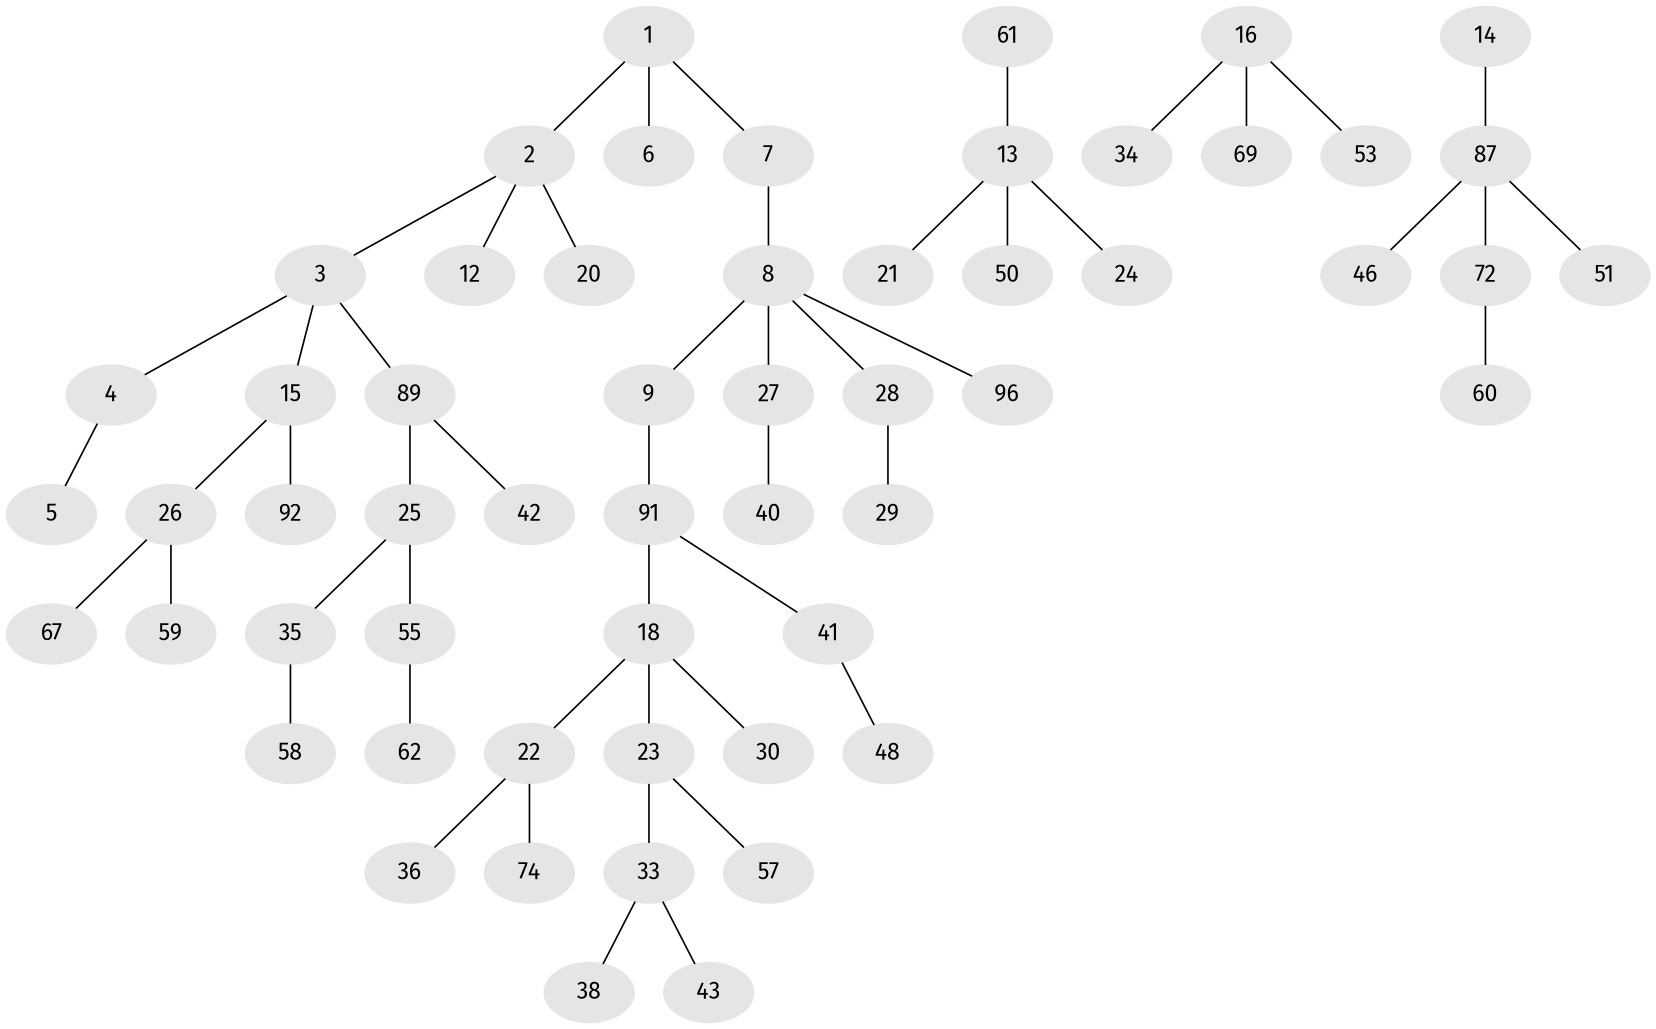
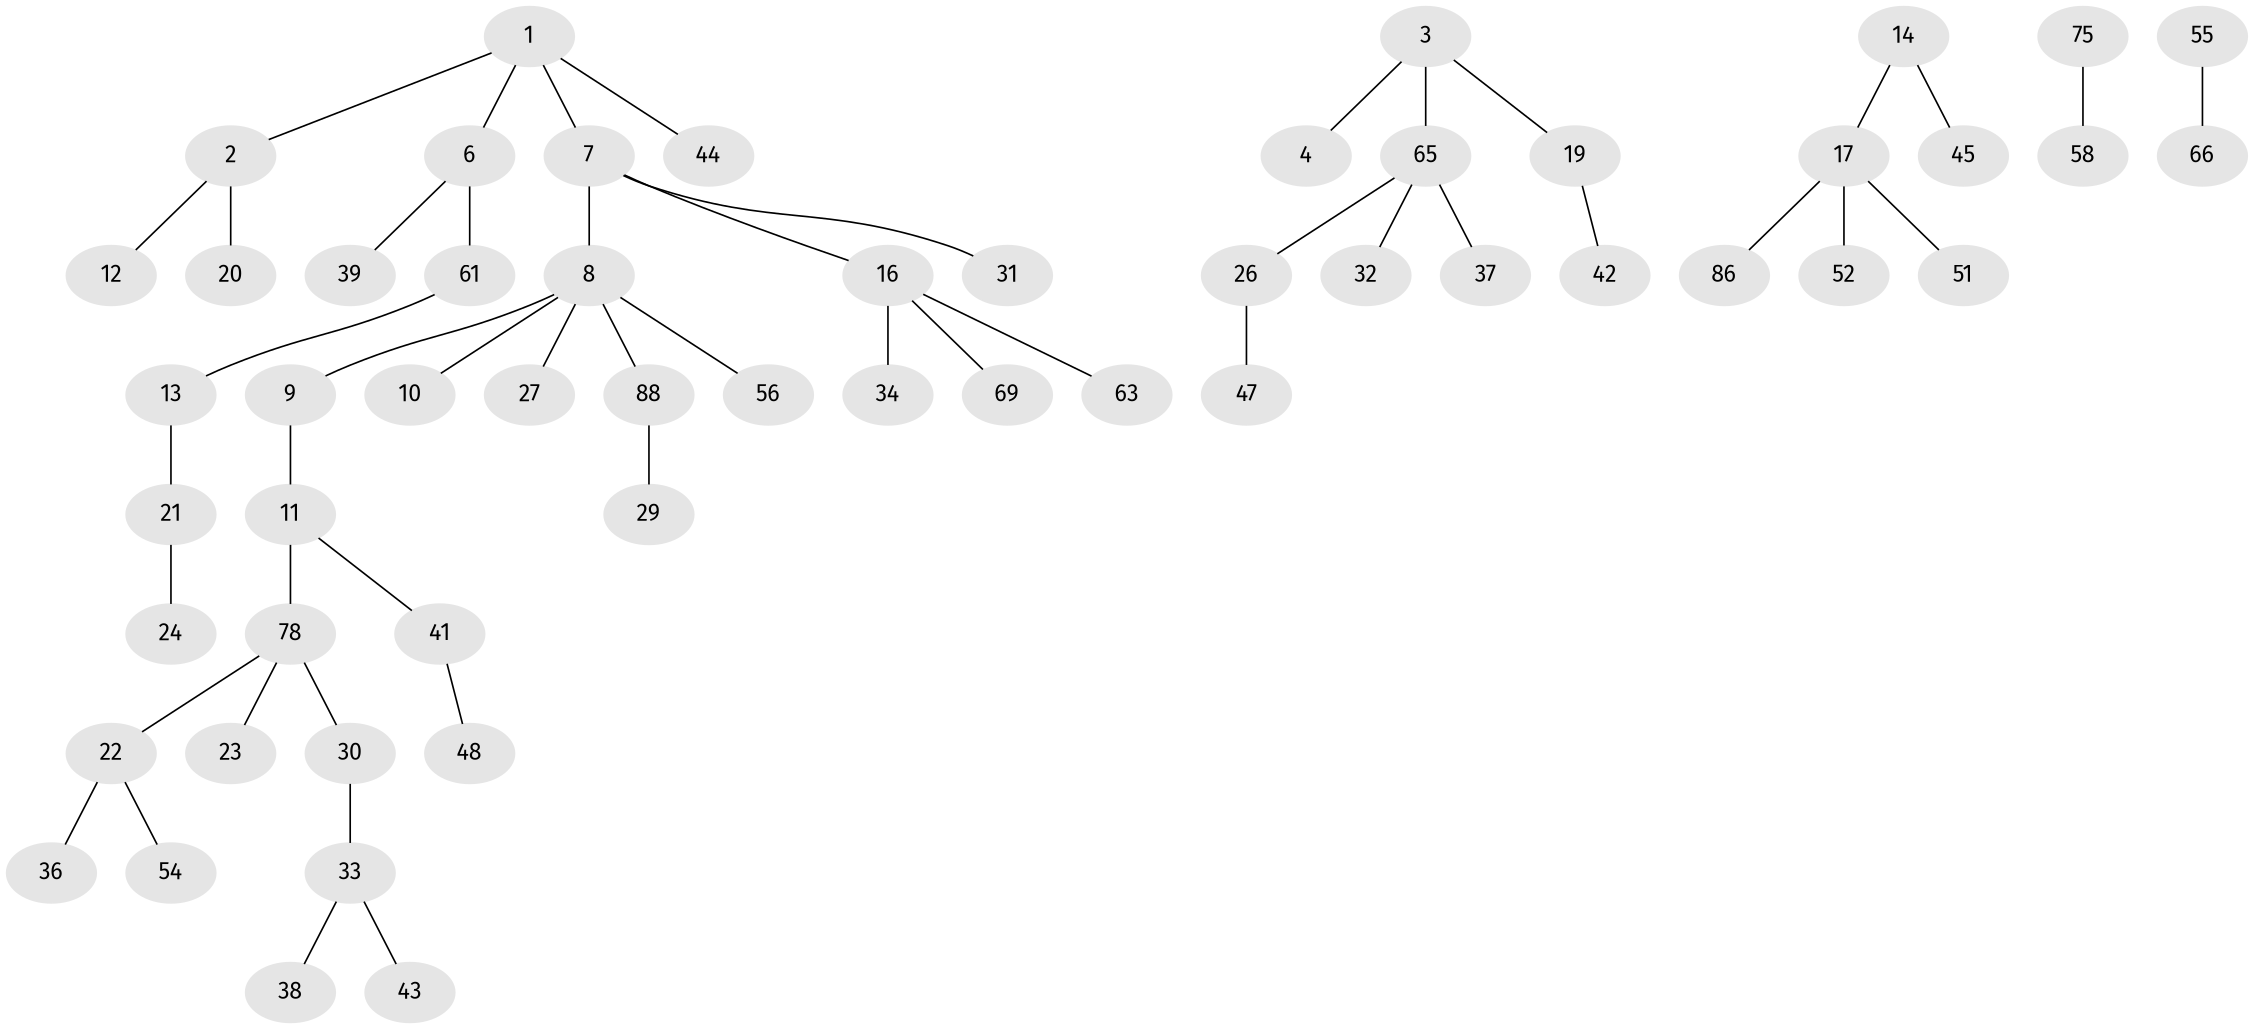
none -> (709, 156)
(1366, 156) -> (1127, 395)
(1485, 156) -> (1844, 156)
none -> (1963, 156)
(425, 216) -> none
none -> (470, 216)
(1067, 216) -> (171, 574)
none -> (736, 220)
none -> (350, 276)
(1007, 276) -> none
none -> (1007, 276)
(1366, 276) -> (1724, 276)
(1485, 276) -> (1844, 276)
none -> (1485, 276)
(290, 395) -> (1426, 156)
(410, 395) -> (1575, 156)
none -> (410, 395)
(888, 395) -> (649, 395)
(1007, 395) -> (768, 395)
(1485, 395) -> none
(51, 515) -> none
(290, 515) -> (1366, 276)
(410, 515) -> none
(649, 515) -> (290, 515)
(768, 515) -> none
(51, 634) -> (1246, 395)
(171, 634) -> none
(290, 634) -> (2083, 37)
(649, 634) -> (290, 634)
(410, 754) -> (2202, 156)
(649, 813) -> (350, 813)
(529, 873) -> (171, 873)
(768, 873) -> none
